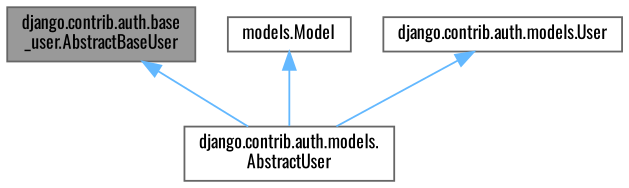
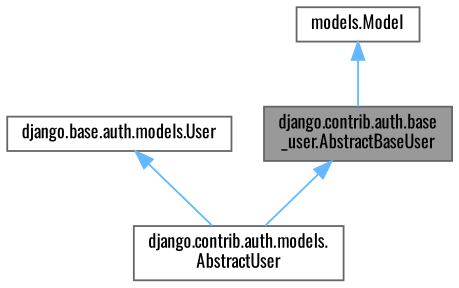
(503, 34) -> (119, 134)
(289, 98) -> (358, 83)
